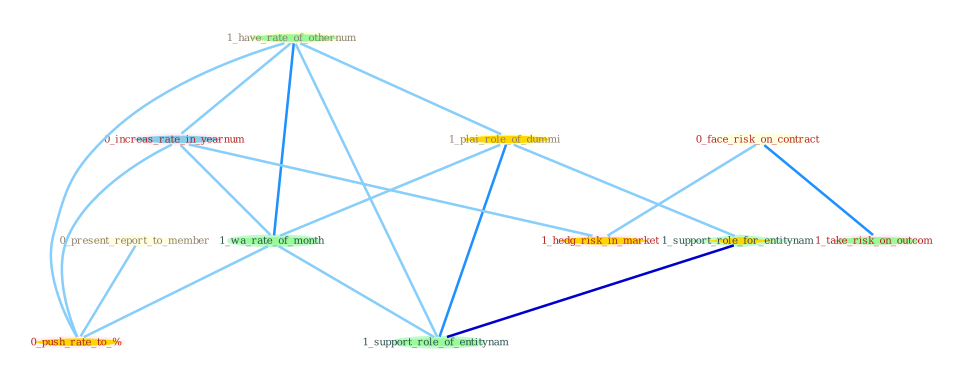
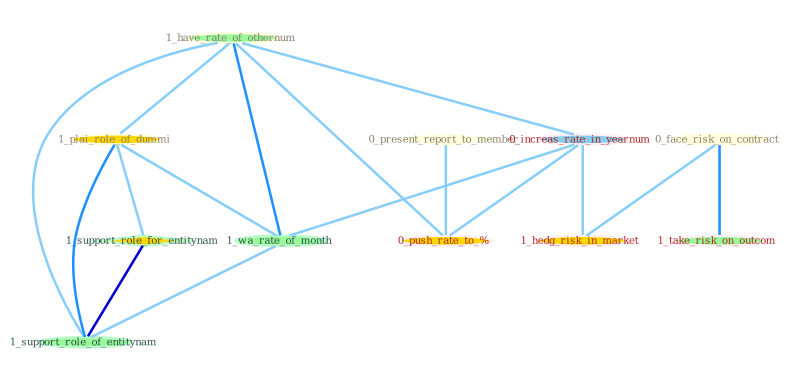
(760, 139) -> (720, 139)
(176, 292) -> none
